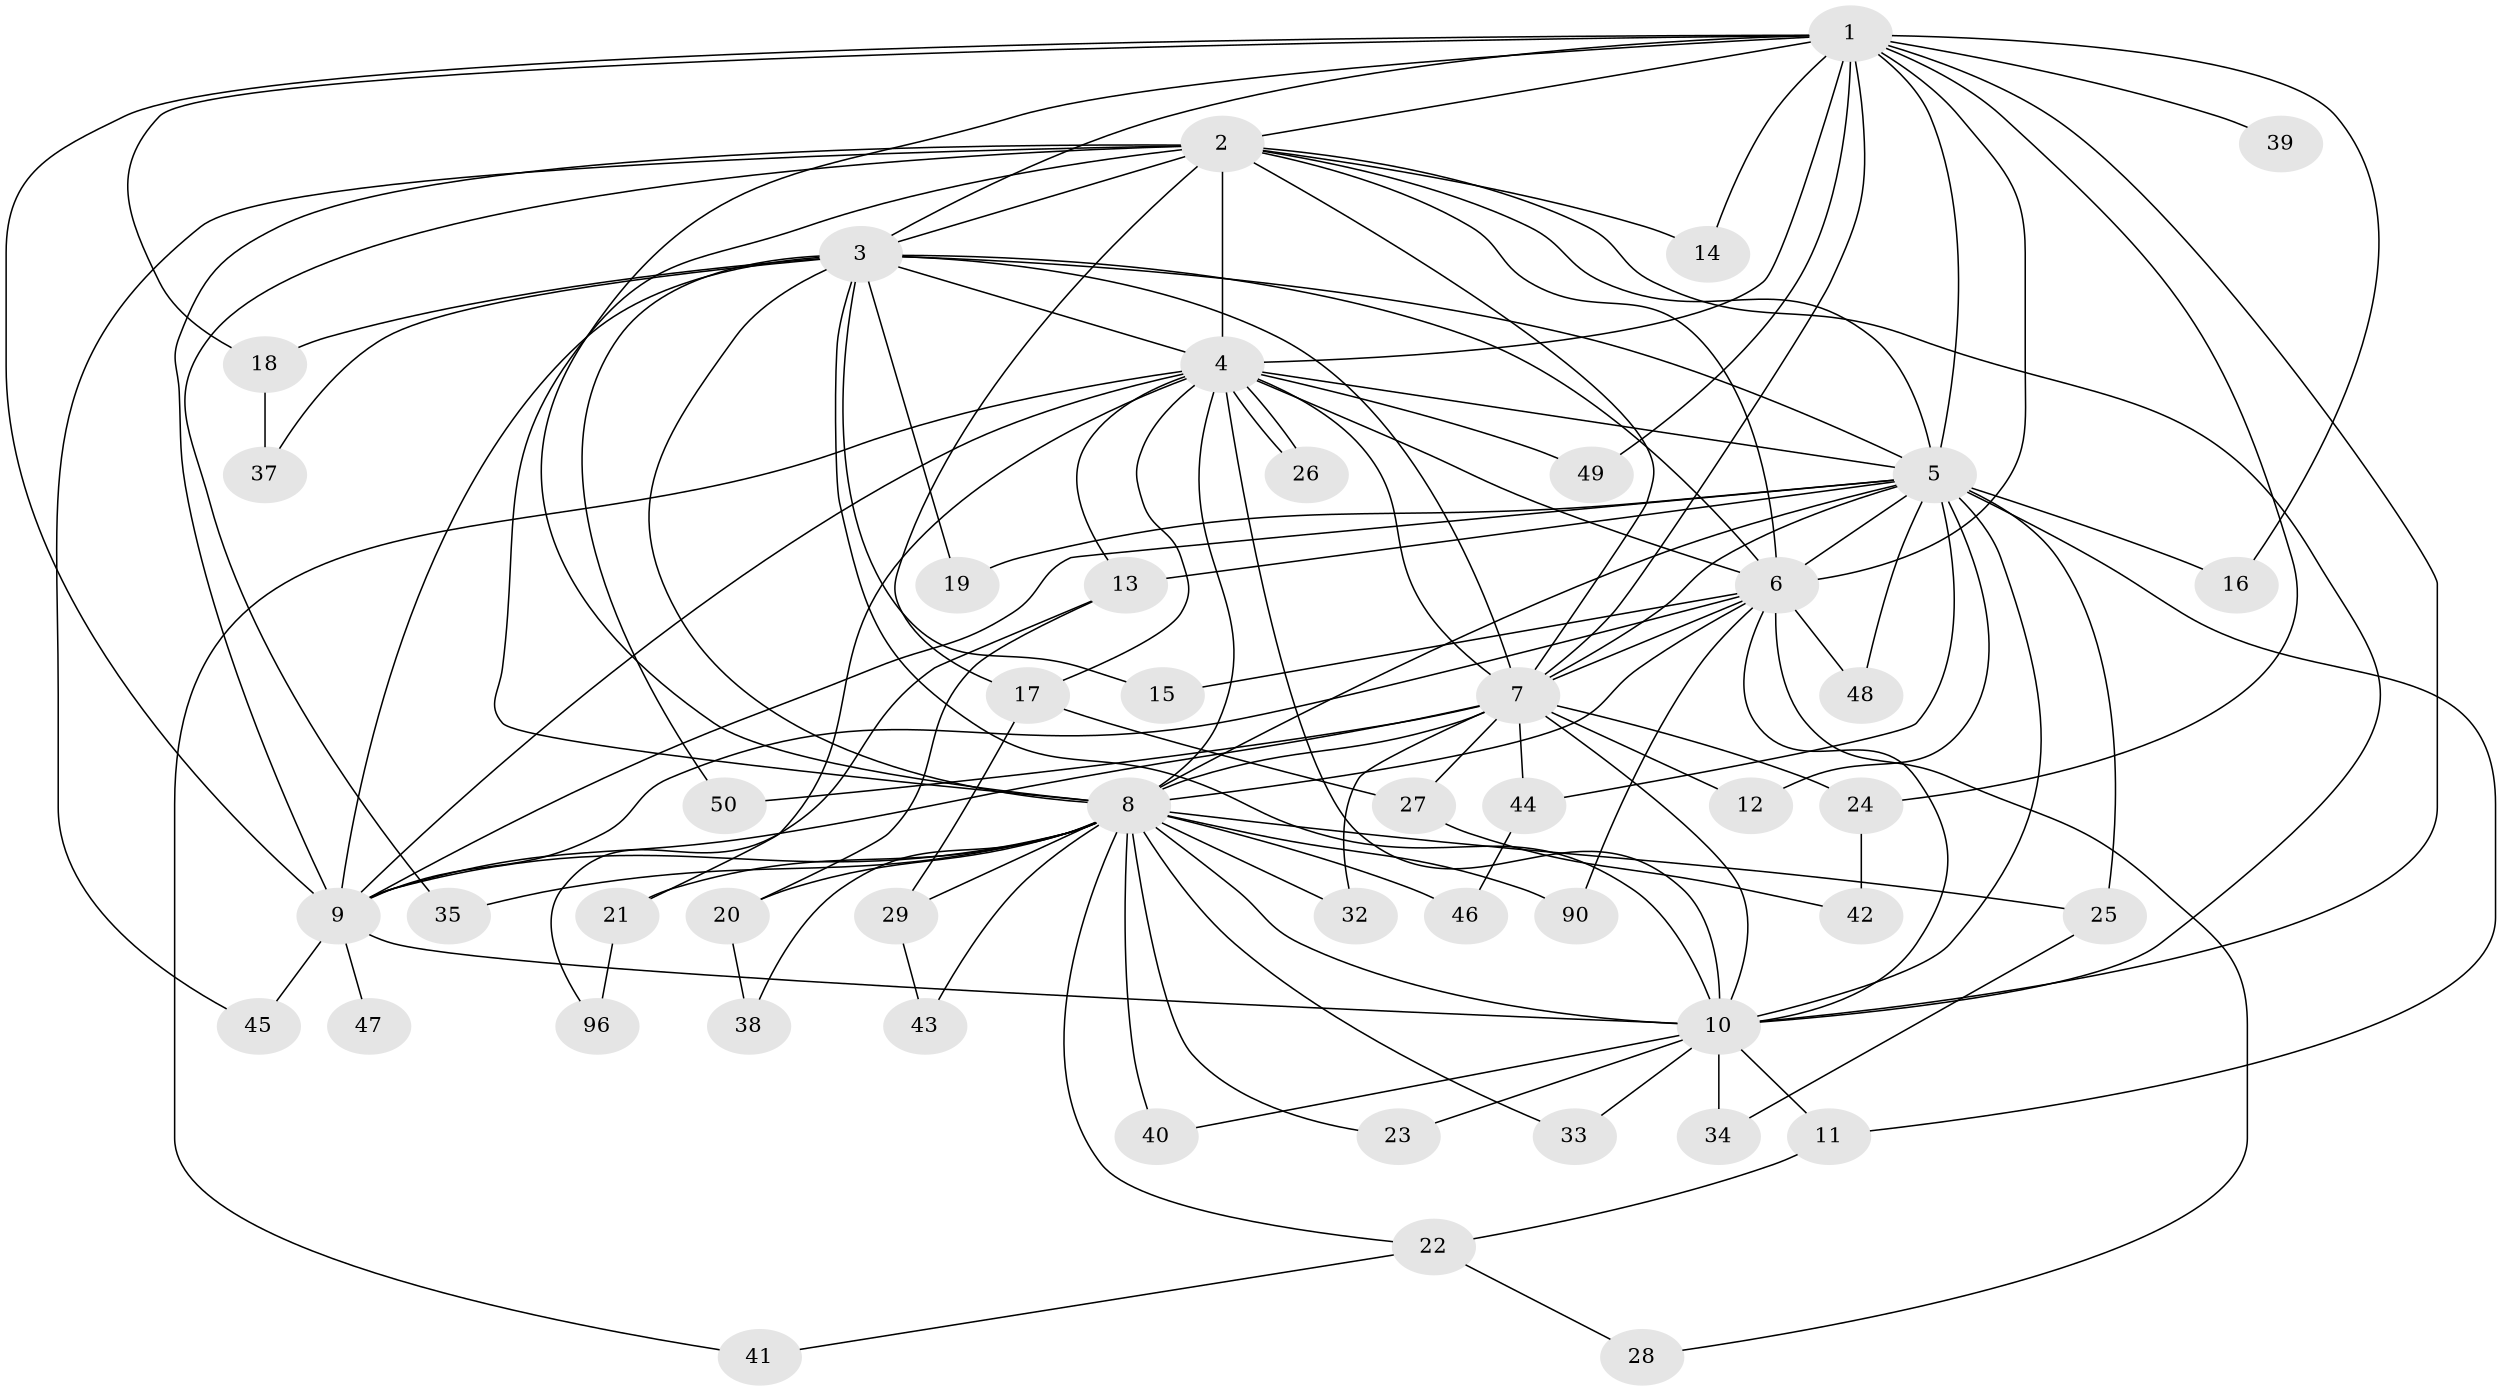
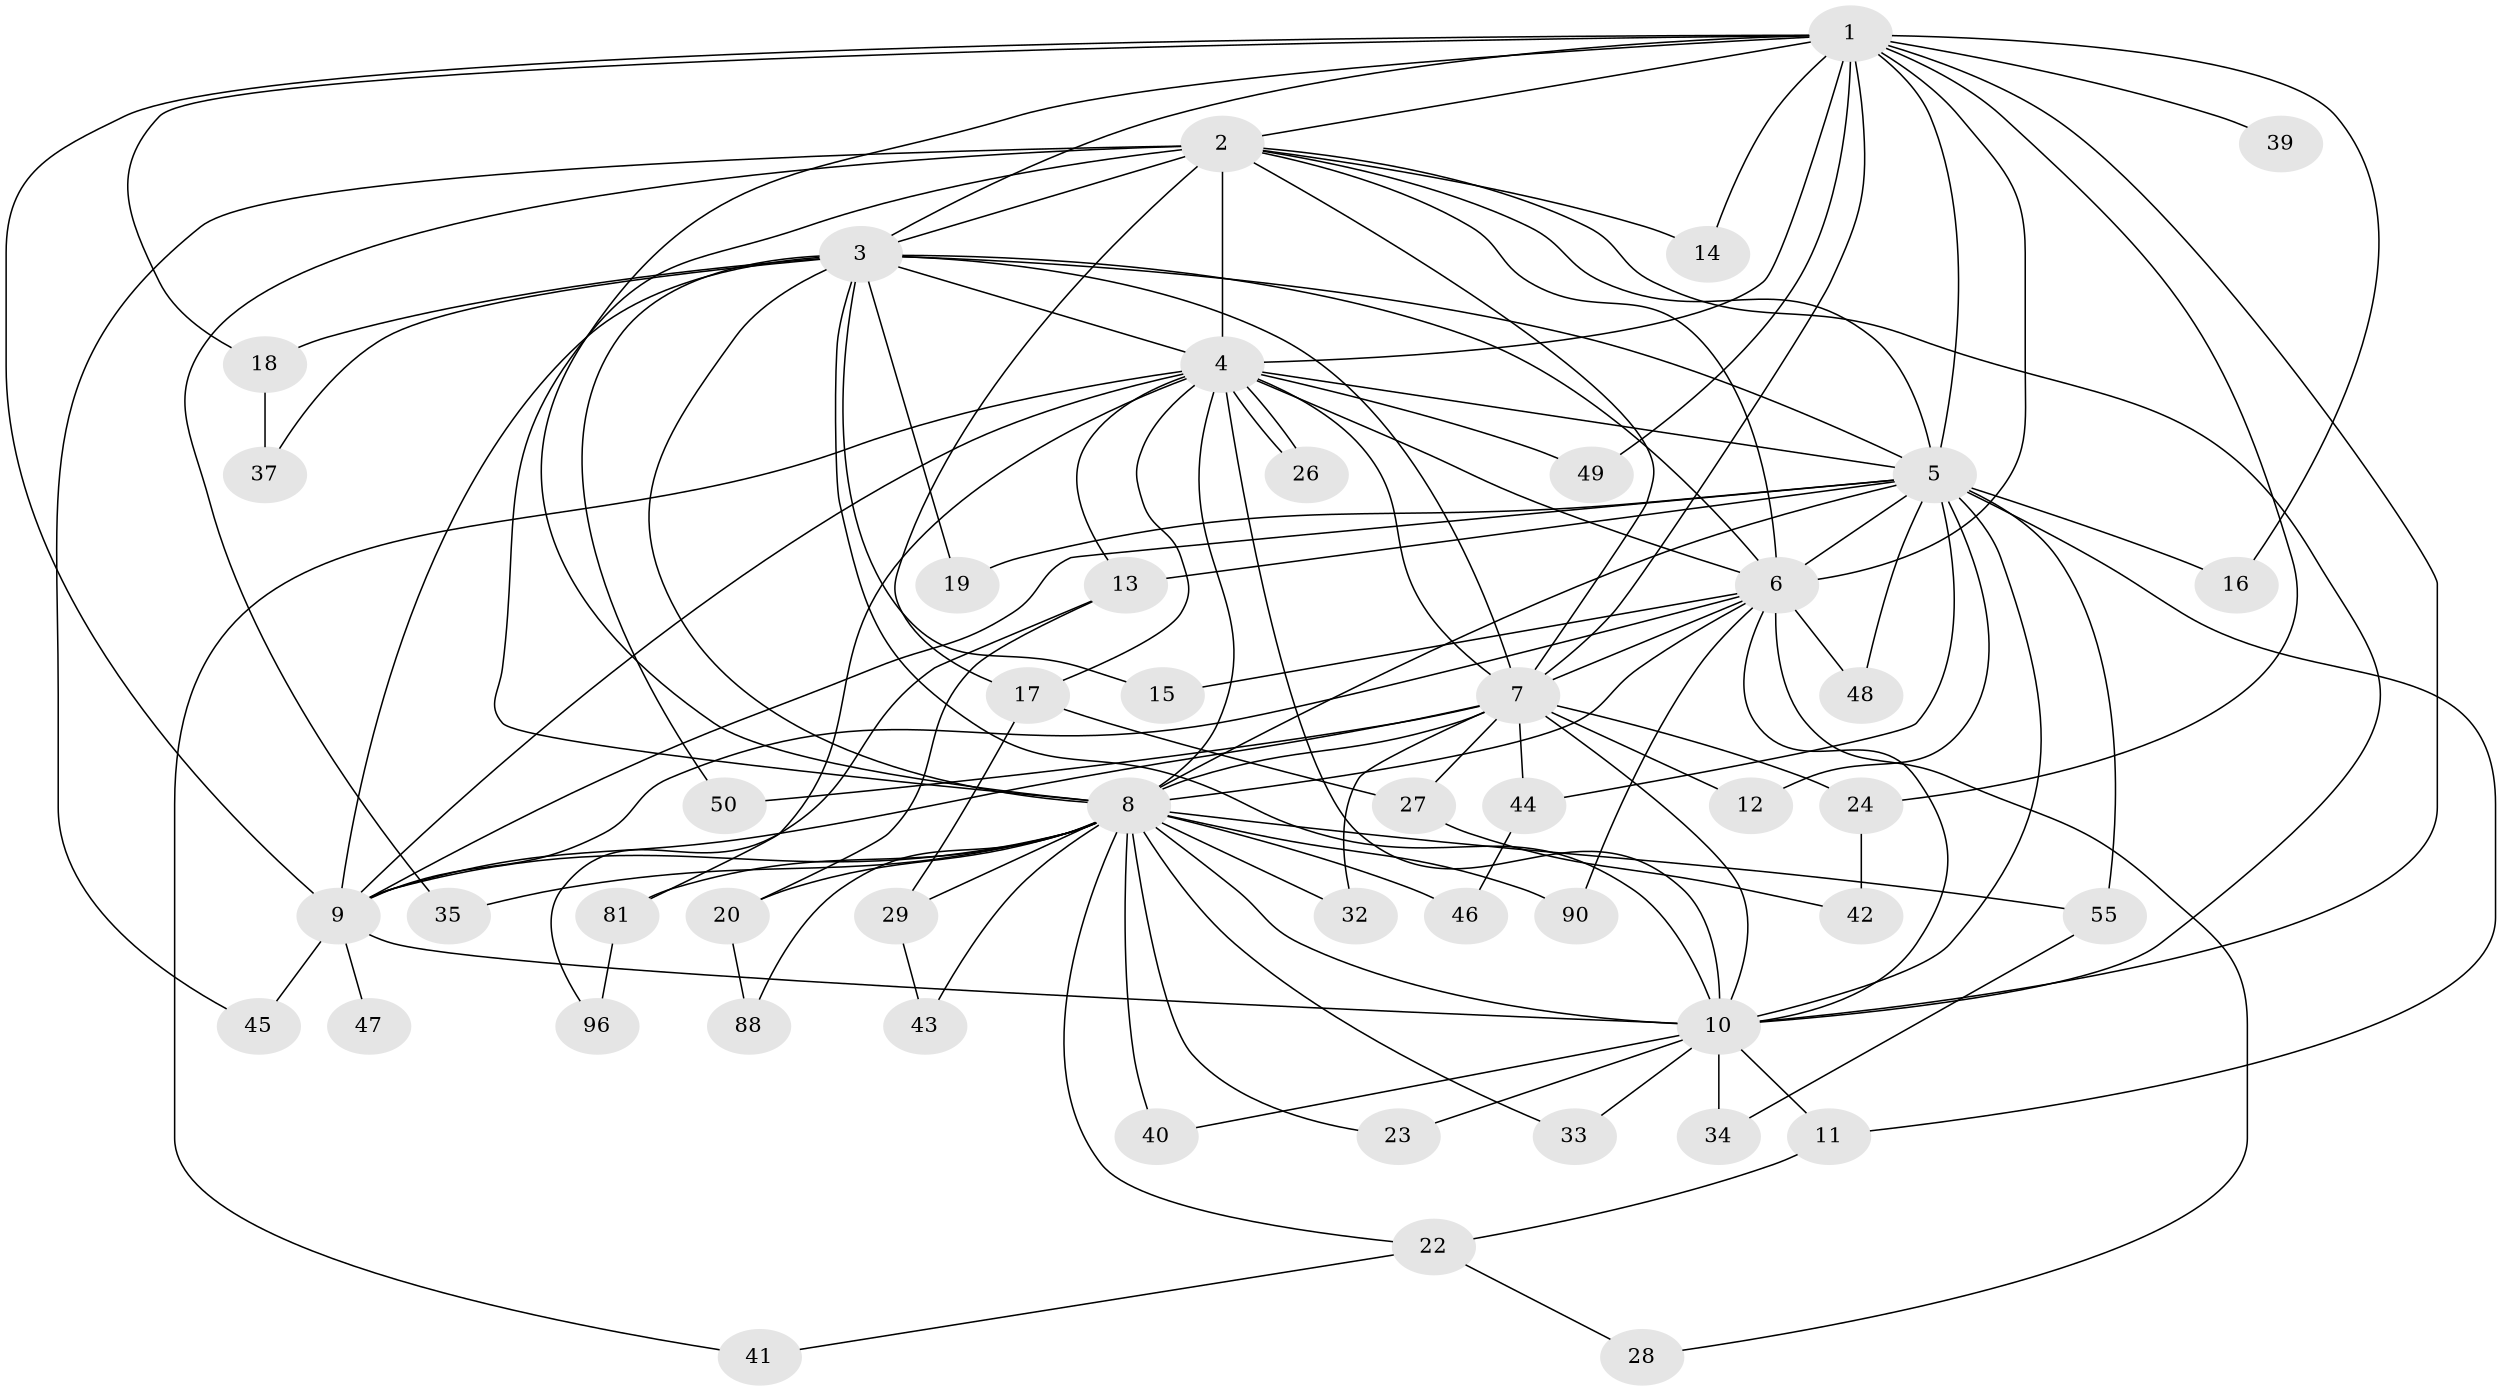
(363, 199) -> none
(1730, 553) -> none
(617, 916) -> (617, 916)
(2105, 916) -> (2105, 916)
(749, 1026) -> (749, 1026)
